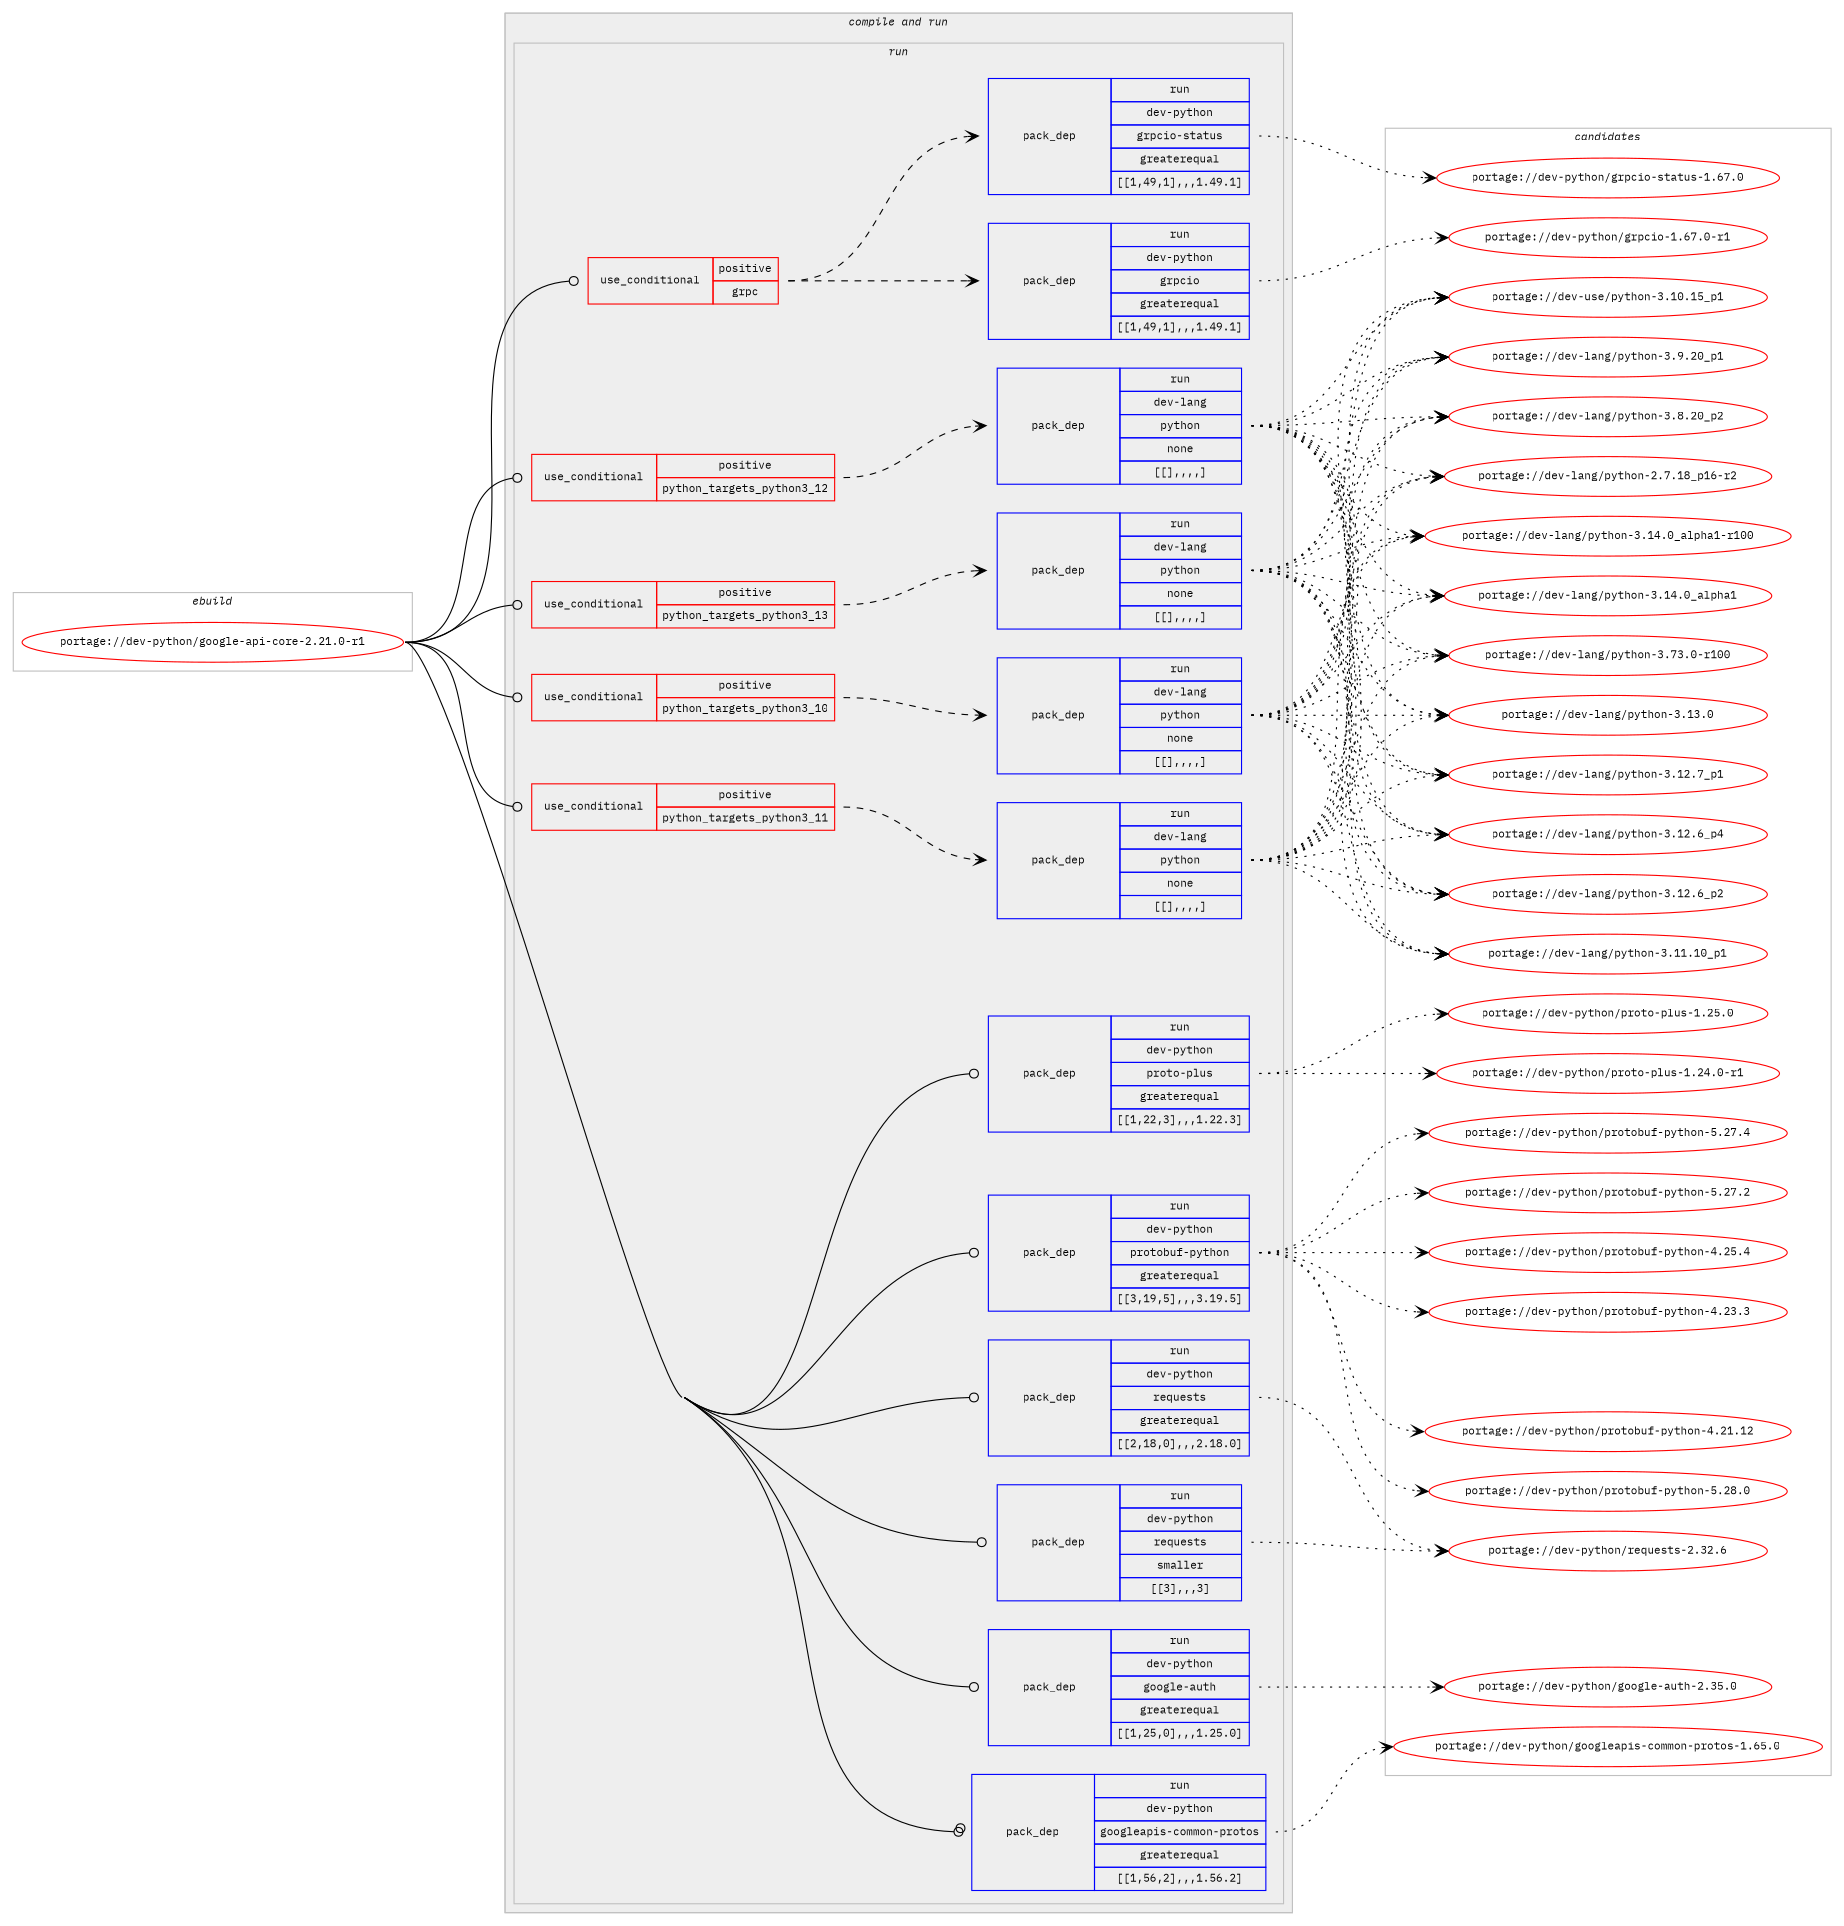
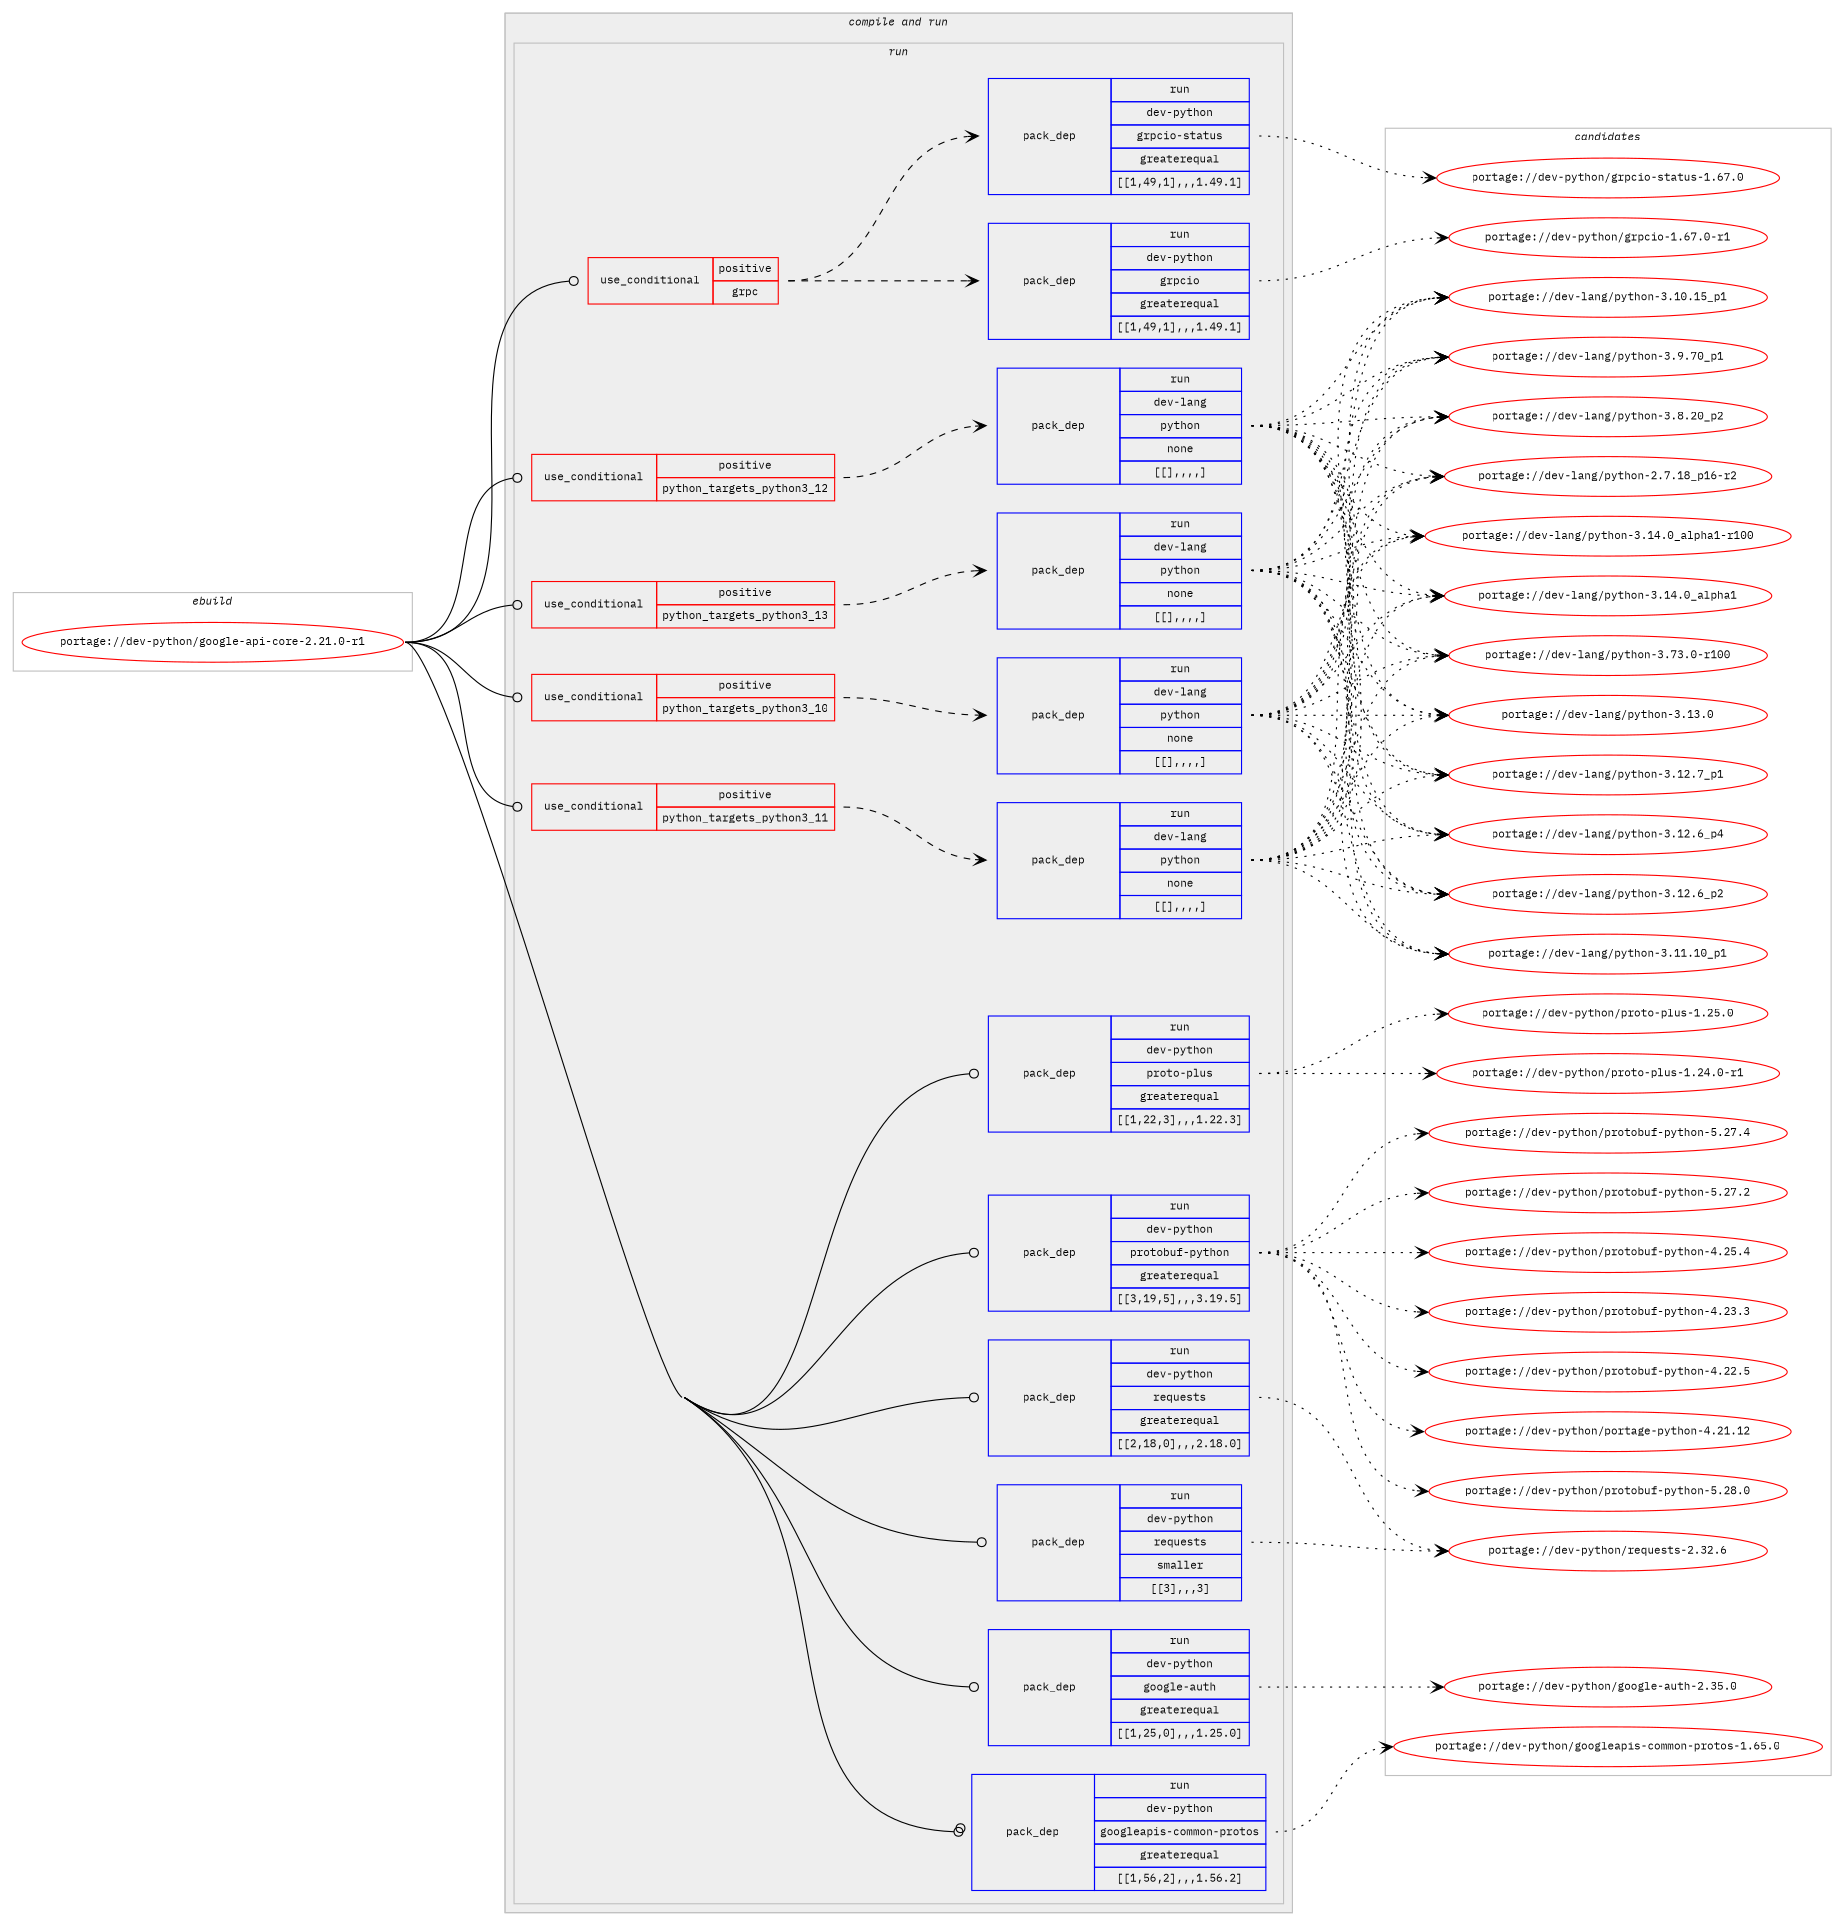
(1608, 297) -> (1608, 297)
(1608, 357) -> (1608, 357)
none -> (1608, 1372)
(1608, 1432) -> (1608, 1432)
